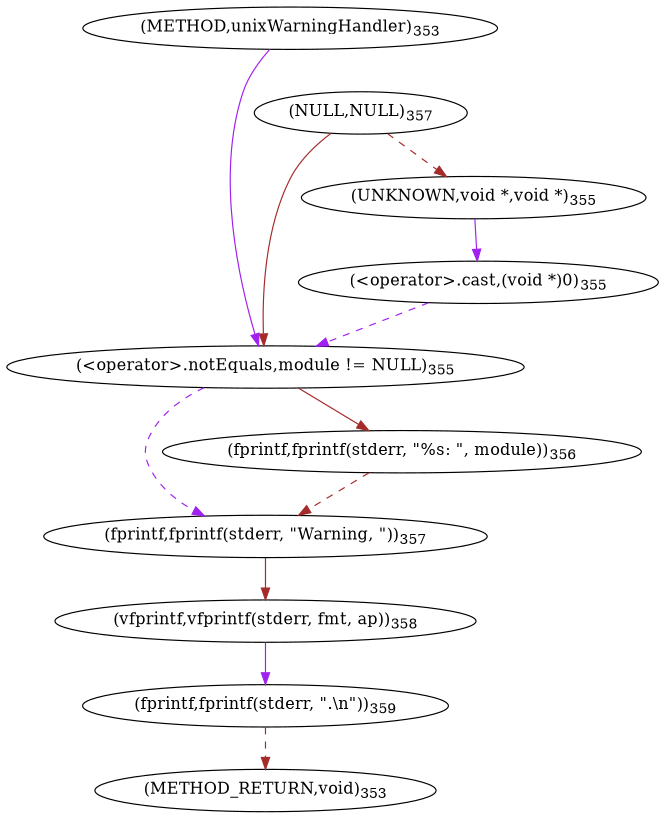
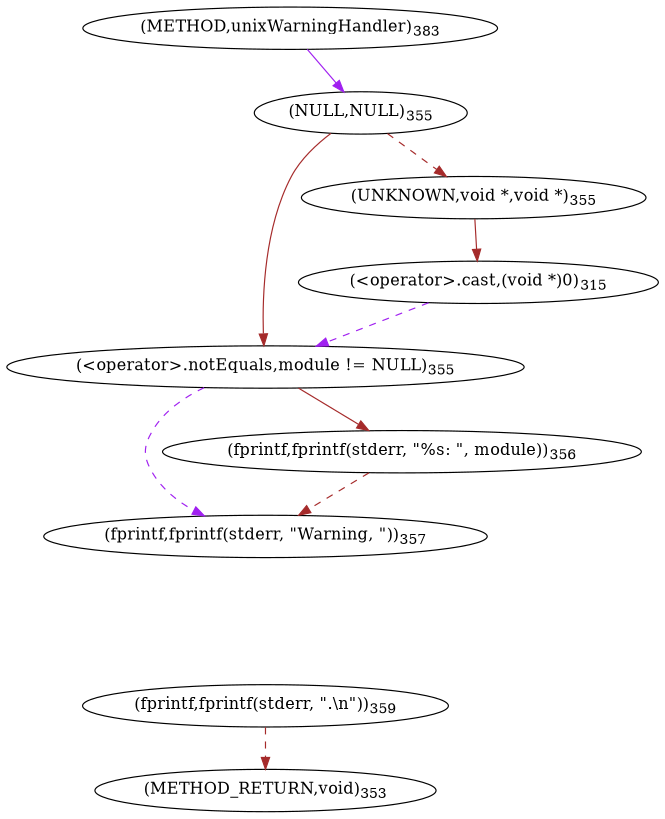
(427, 26) -> (427, 26)
(420, 111) -> (420, 111)
(230, 188) -> (322, 66)
(476, 234) -> (476, 234)
(594, 281) -> (594, 281)
(265, 621) -> none
